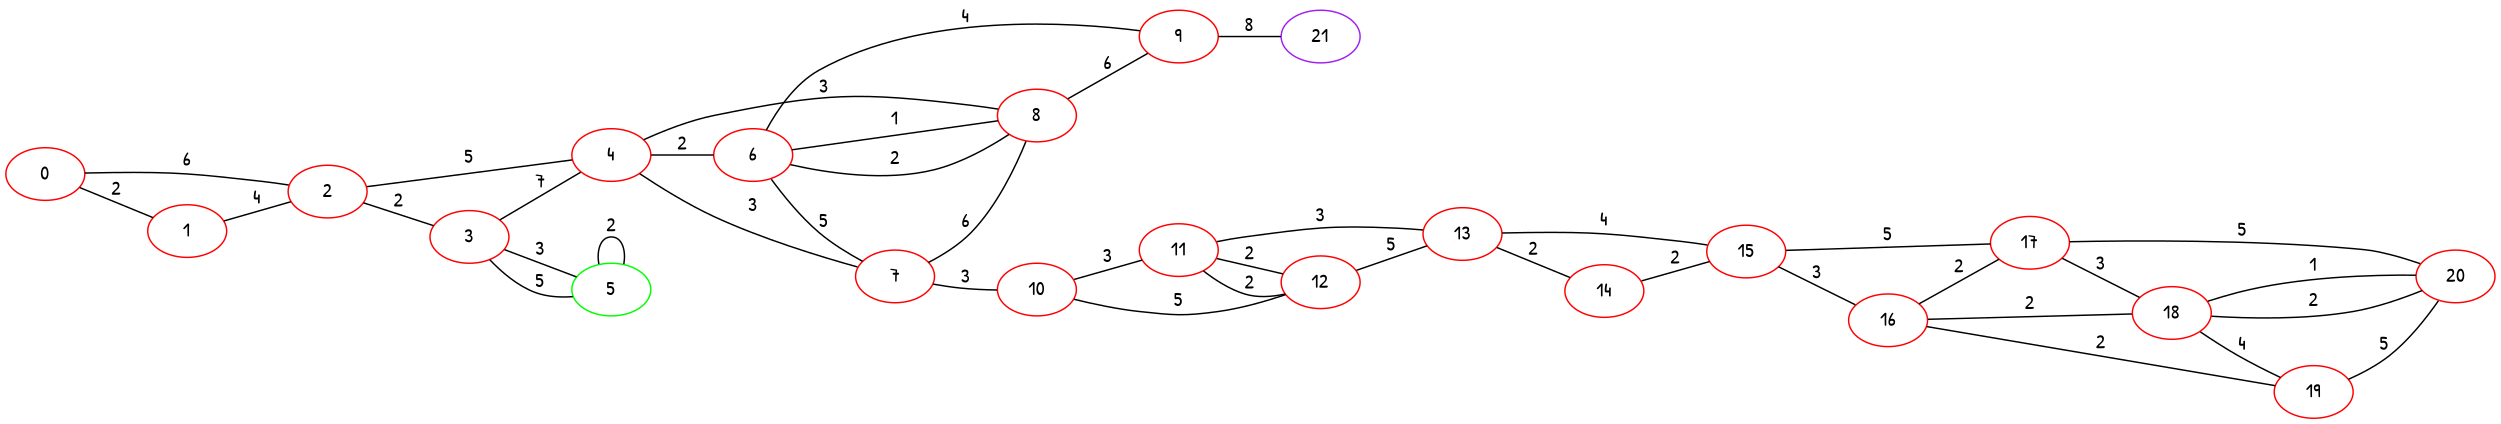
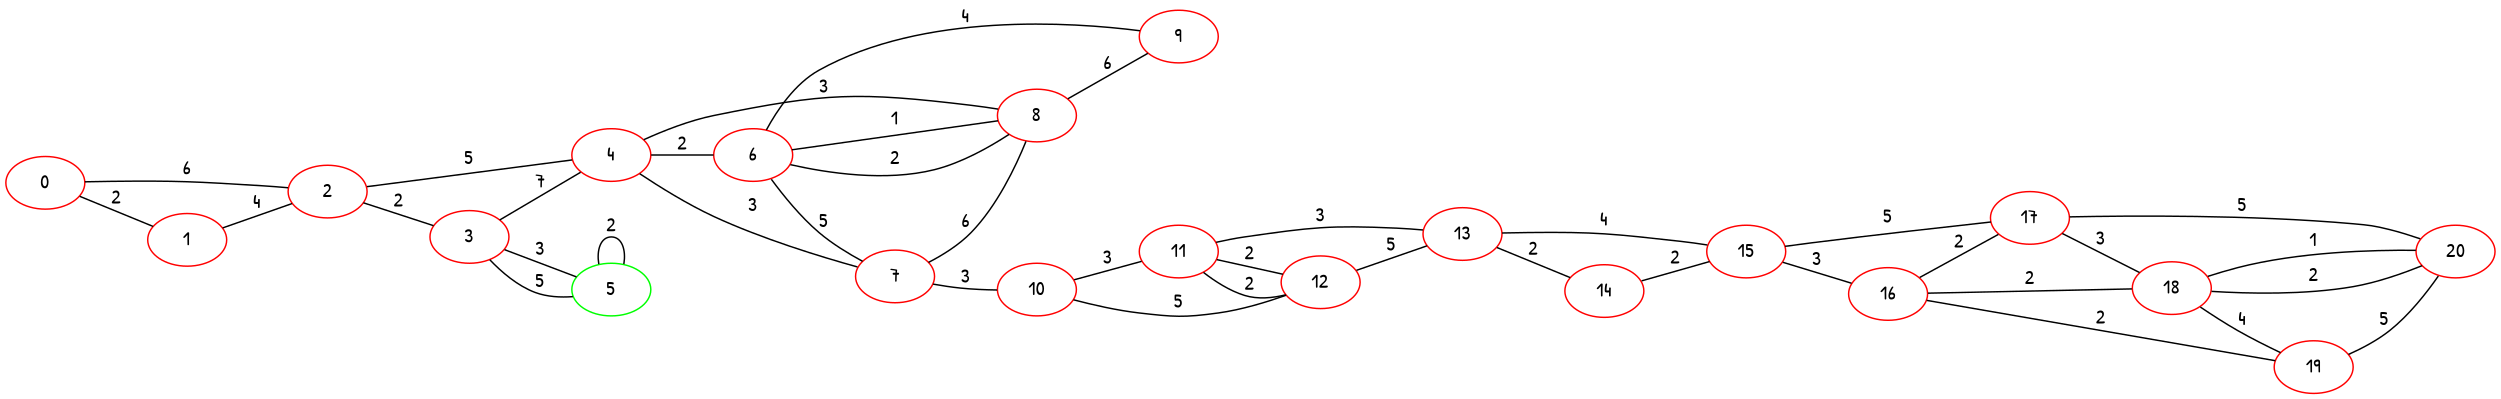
(1321, 37) -> none
